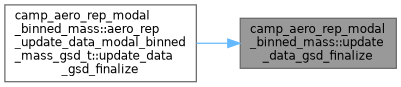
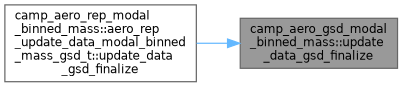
(318, 43) -> (319, 43)
